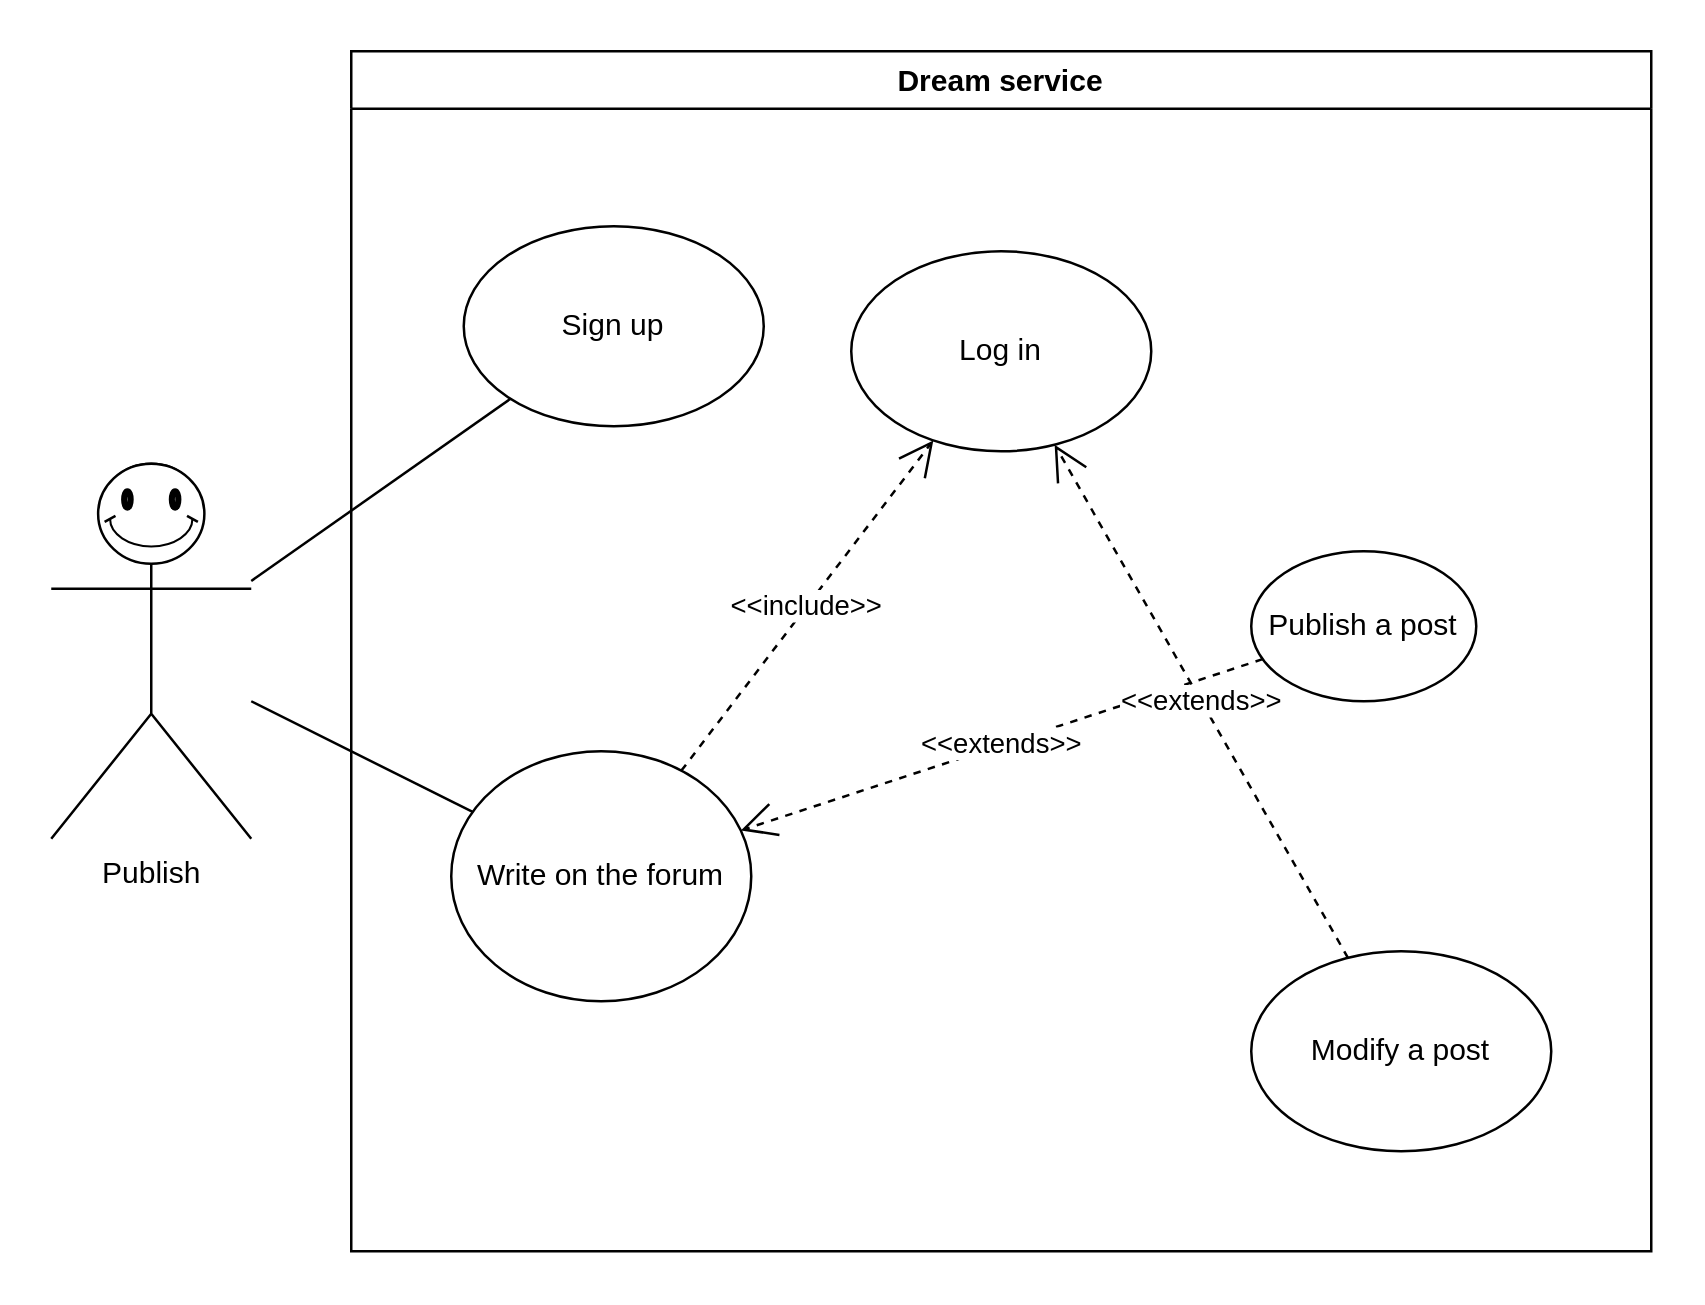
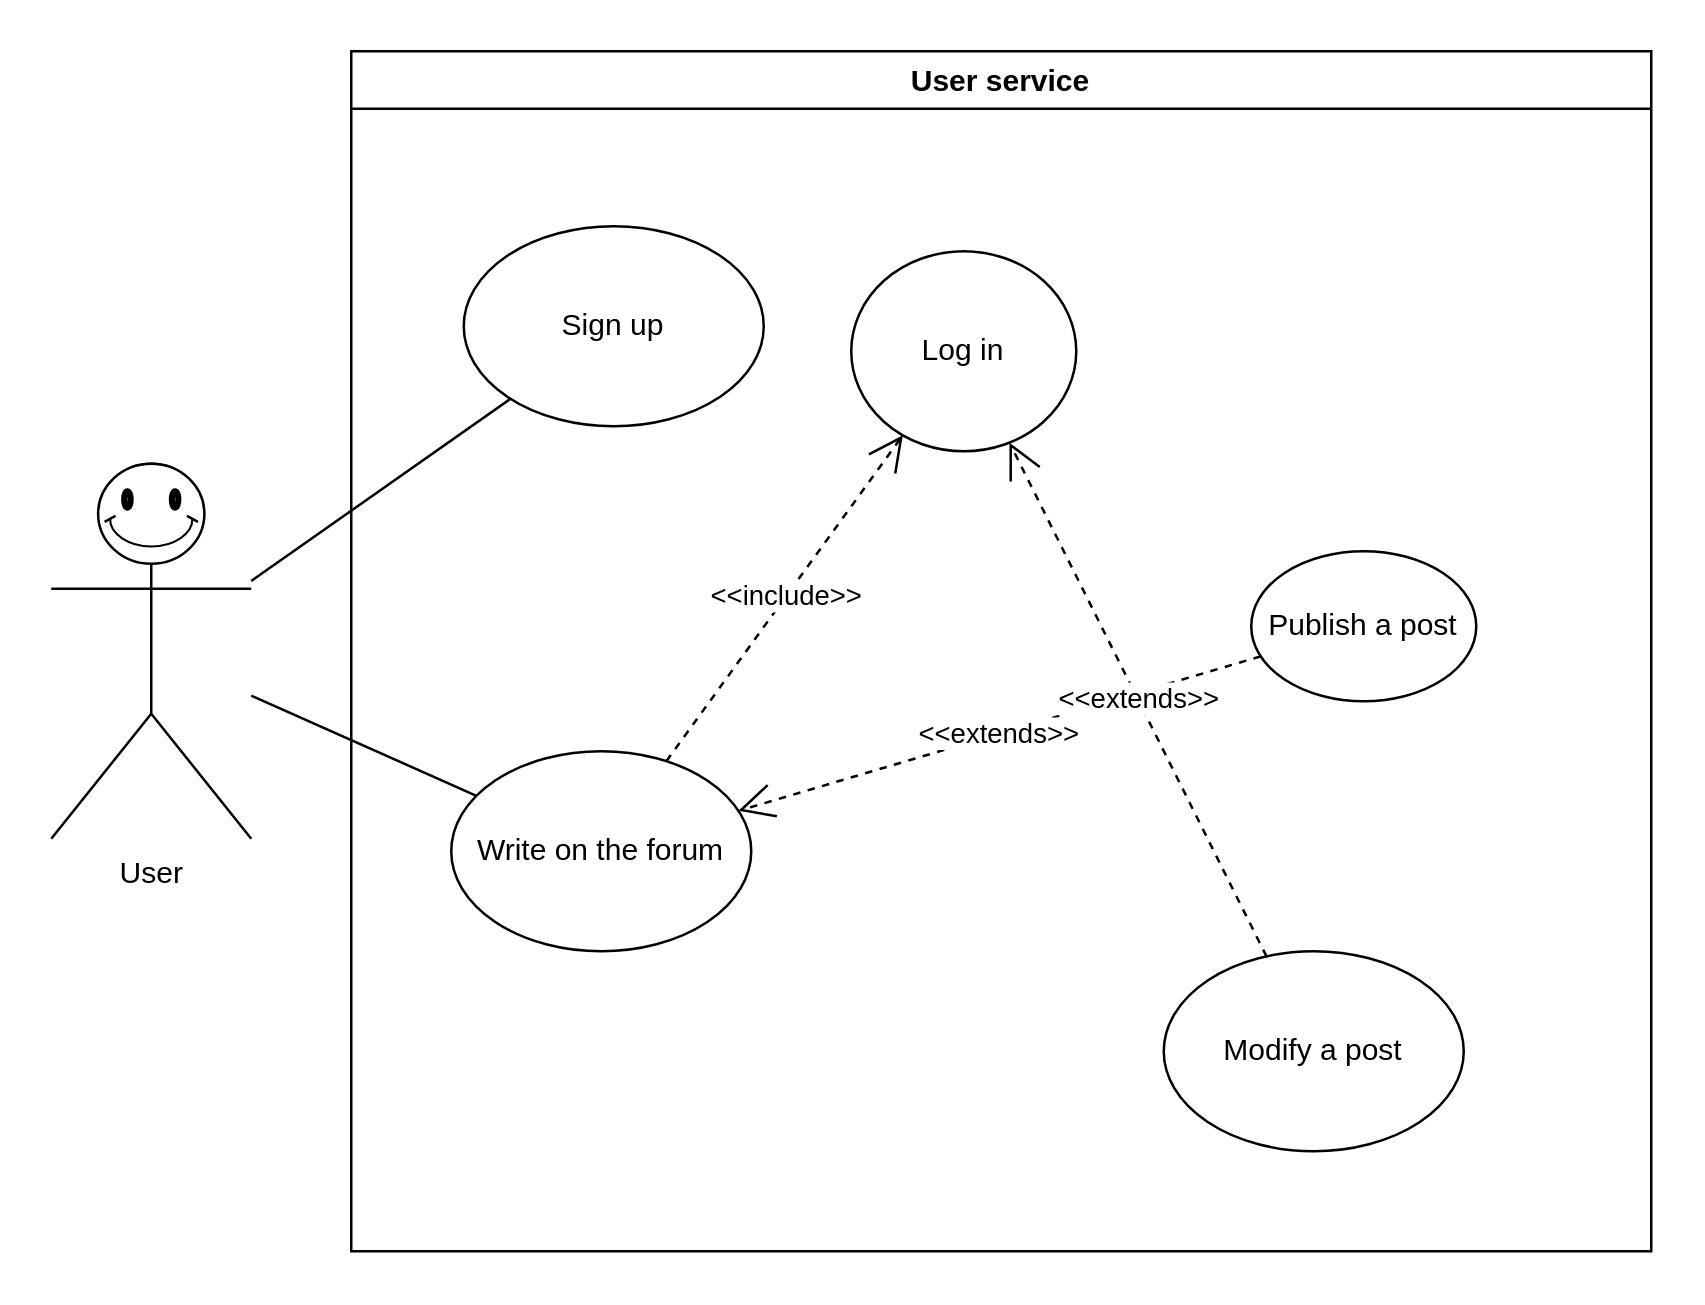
(1000, 81) -> (1000, 81)
(1001, 351) -> (964, 351)
(153, 874) -> (153, 874)
(601, 876) -> (601, 851)
(1401, 1051) -> (1314, 1051)
